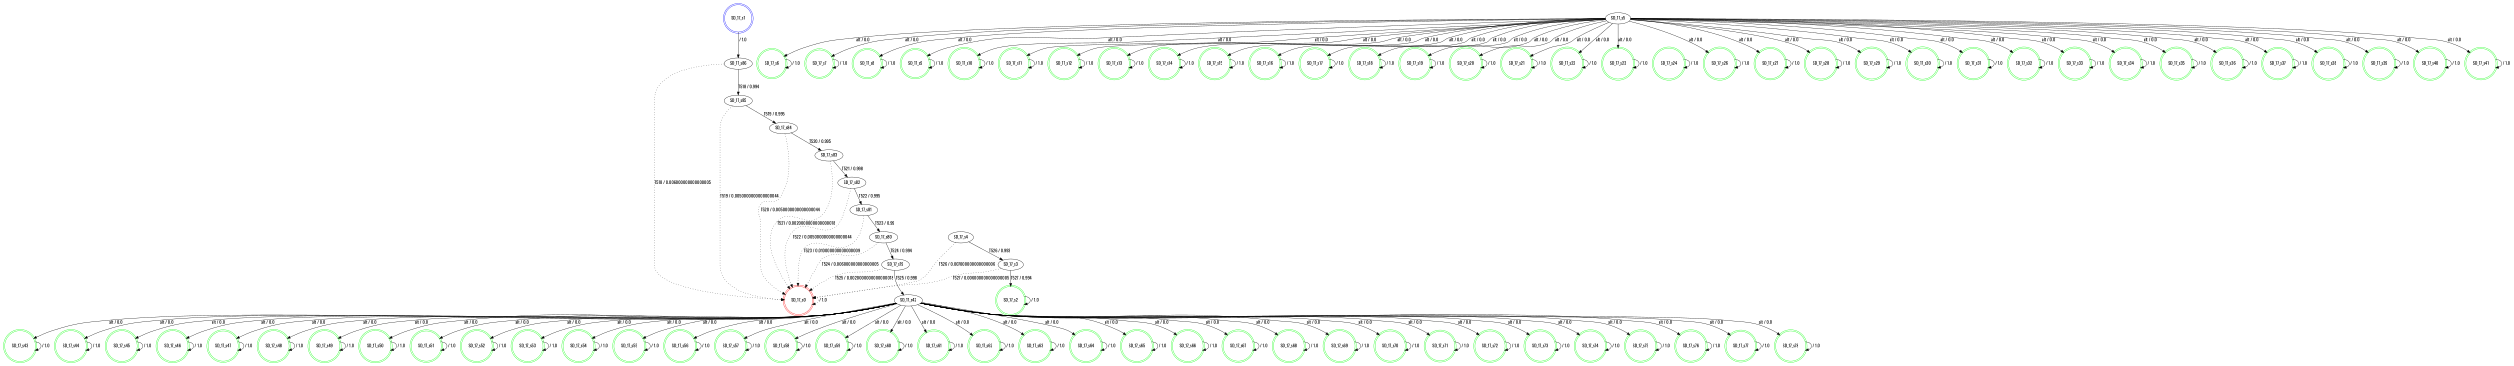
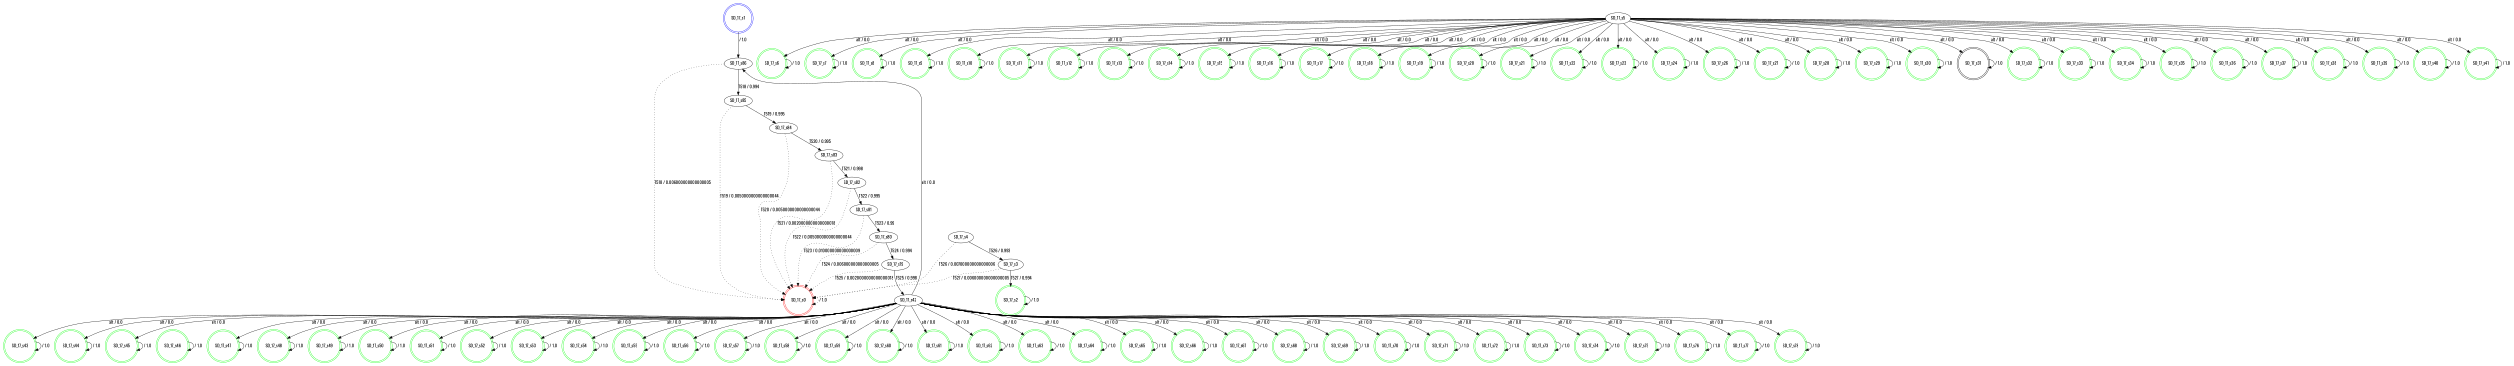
none -> (1639, 37)
(1973, 64) -> (1973, 64)
(542, 317) -> (922, 105)
